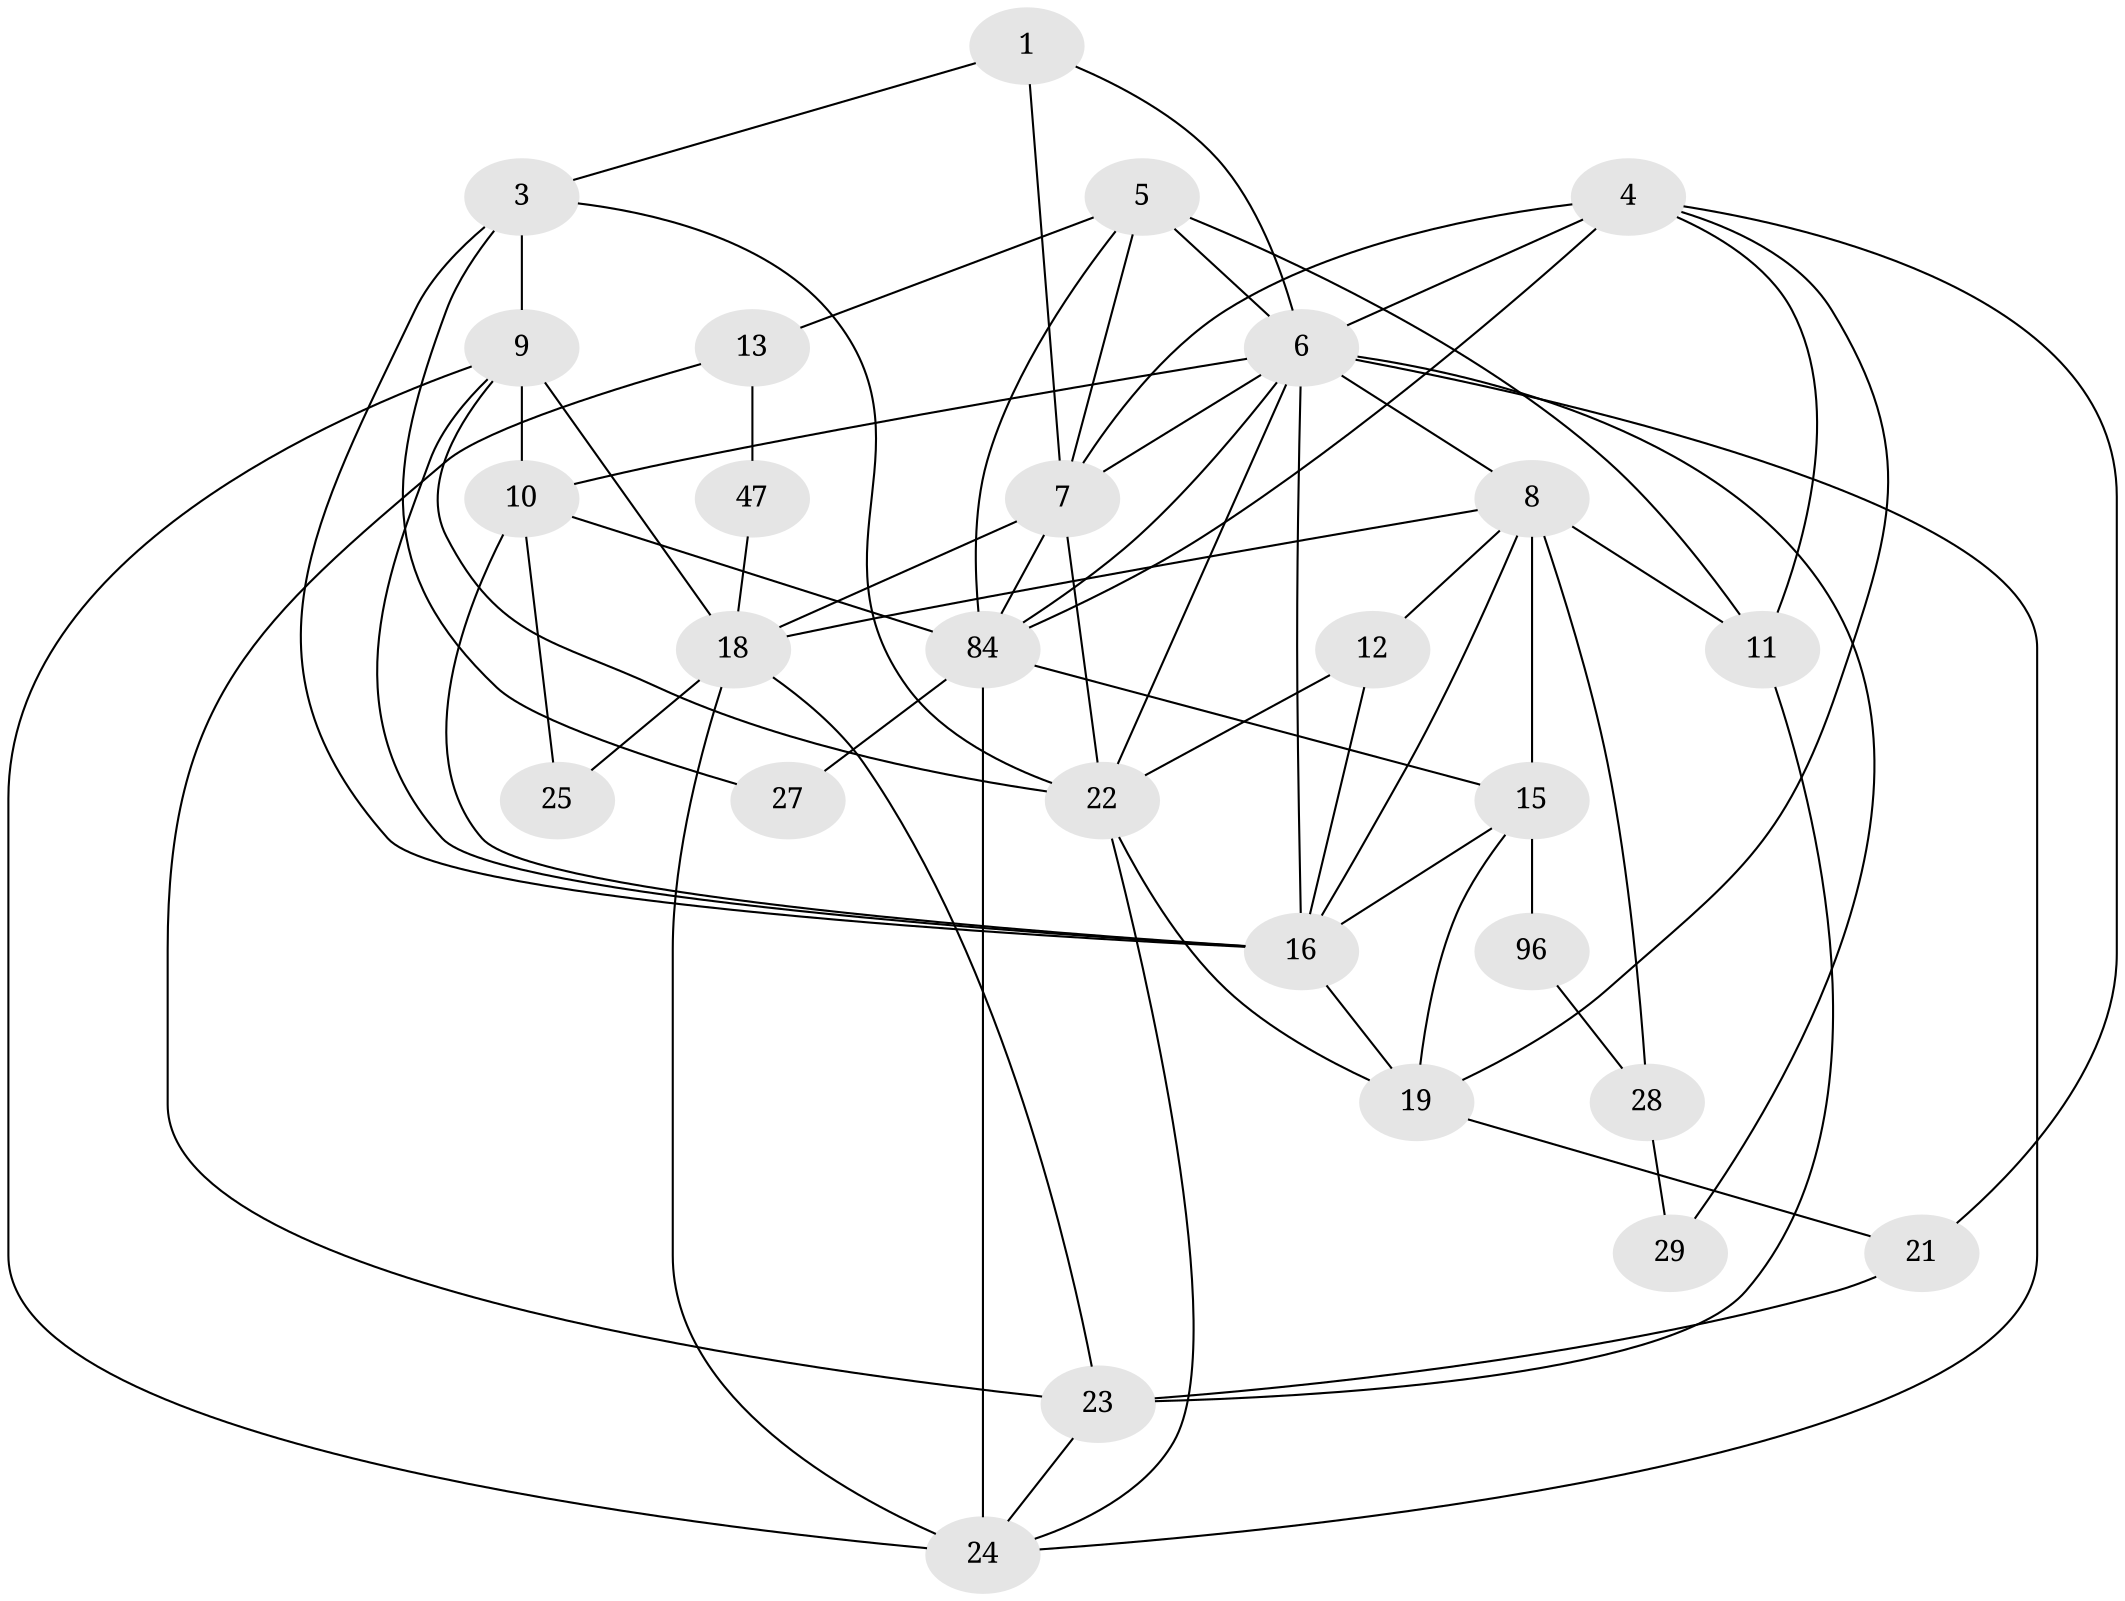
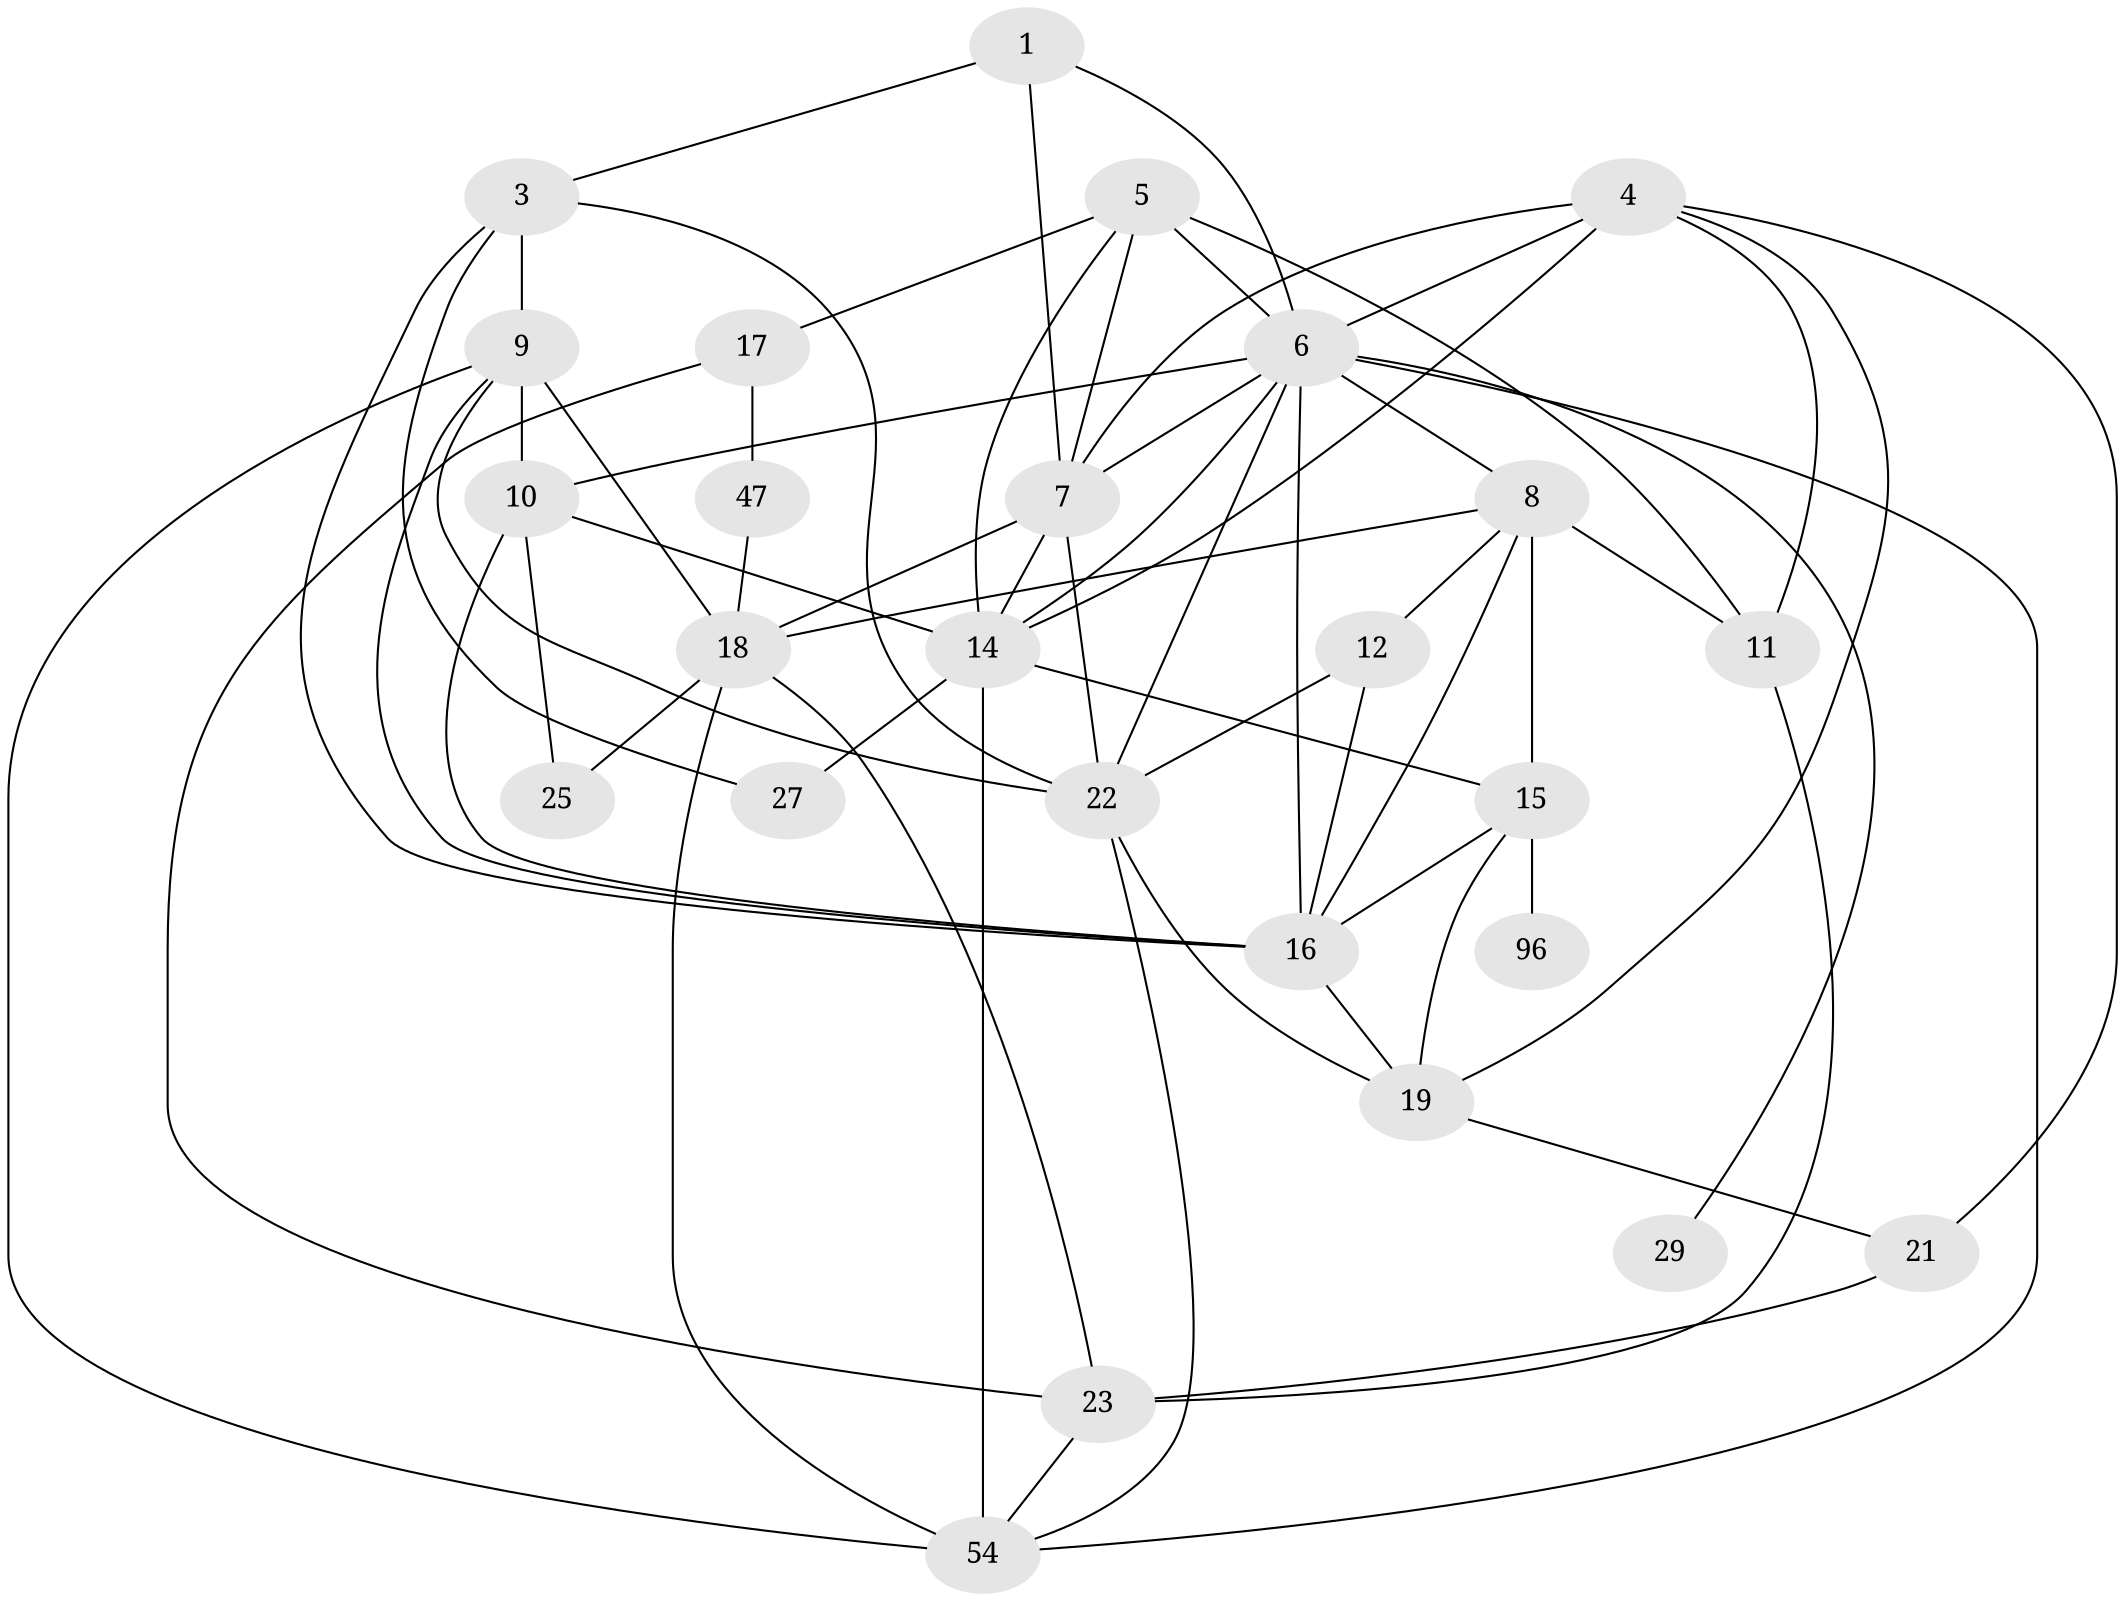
(752, 348) -> (752, 348)
(983, 650) -> (983, 650)
(1647, 1102) -> none
(983, 1555) -> (983, 1555)
